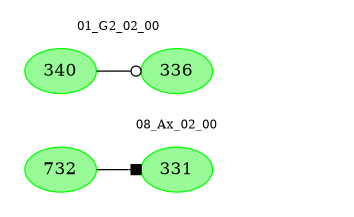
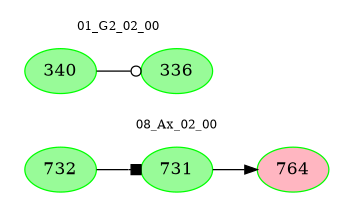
(177, 170) -> (177, 170)
none -> (293, 170)
